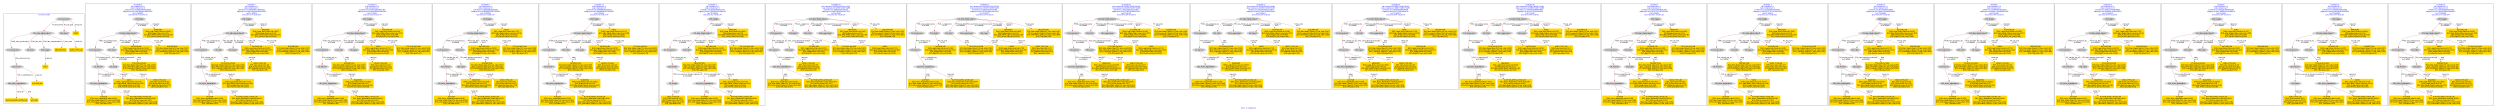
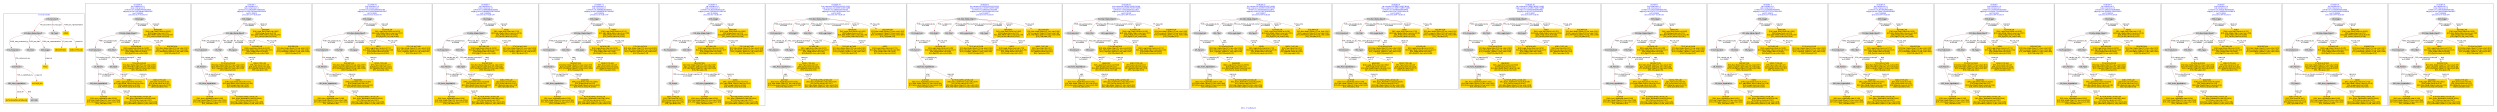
(78, 25) -> (73, 25)
(34, 100) -> (34, 100)
